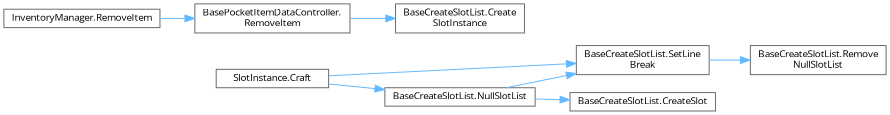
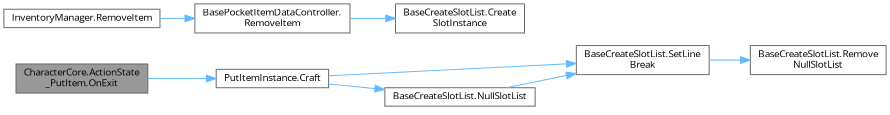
none -> (82, 79)
(272, 79) -> (272, 79)
(643, 102) -> none
